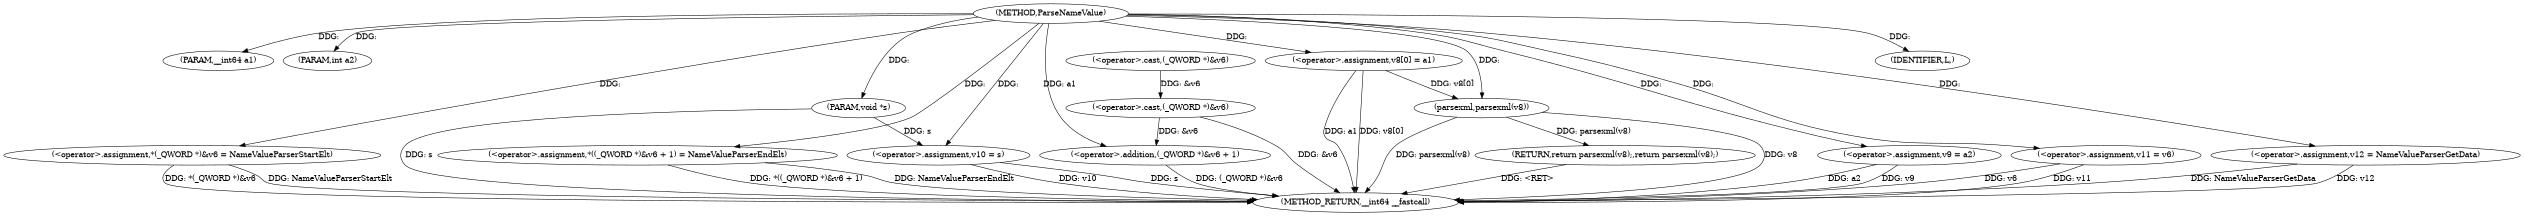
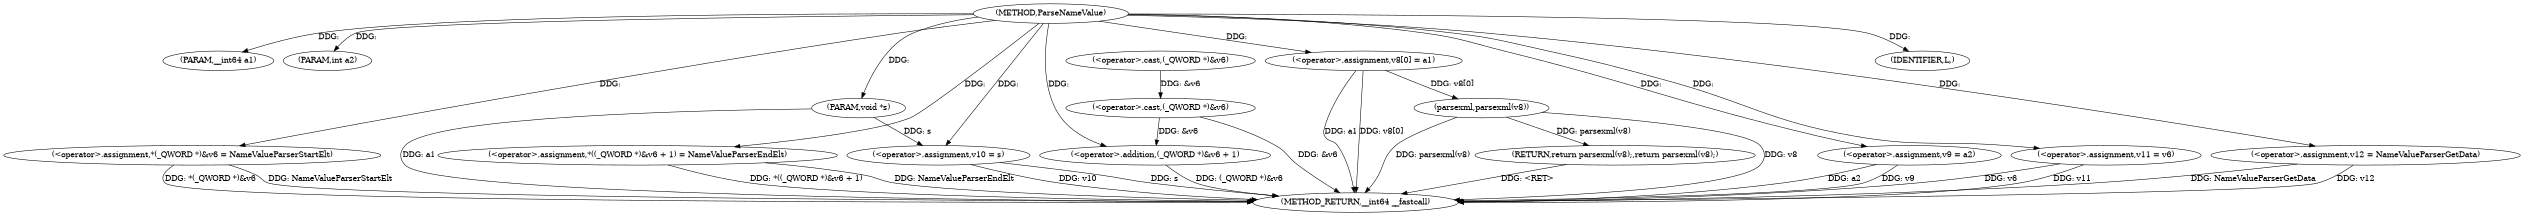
(1320, 26) -> none
(1060, 84) -> (1060, 84)
(419, 155) -> (419, 155)
